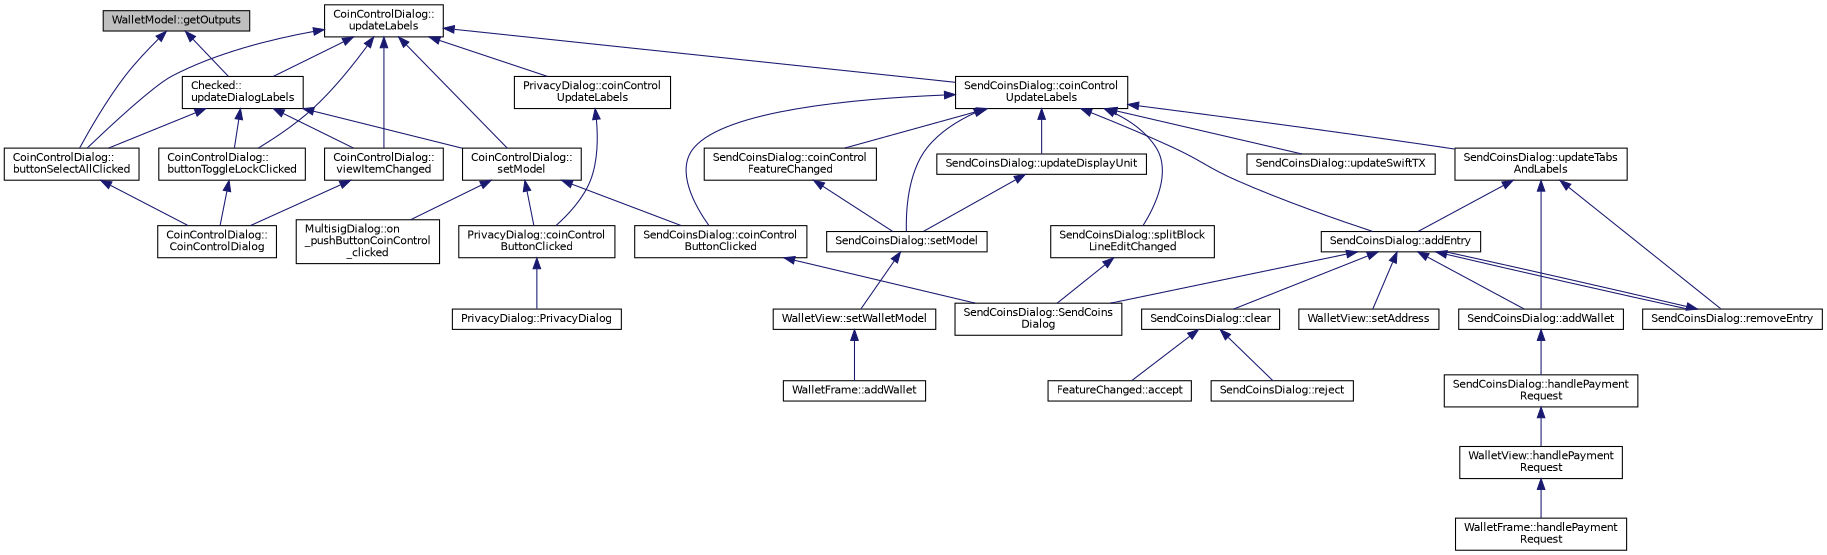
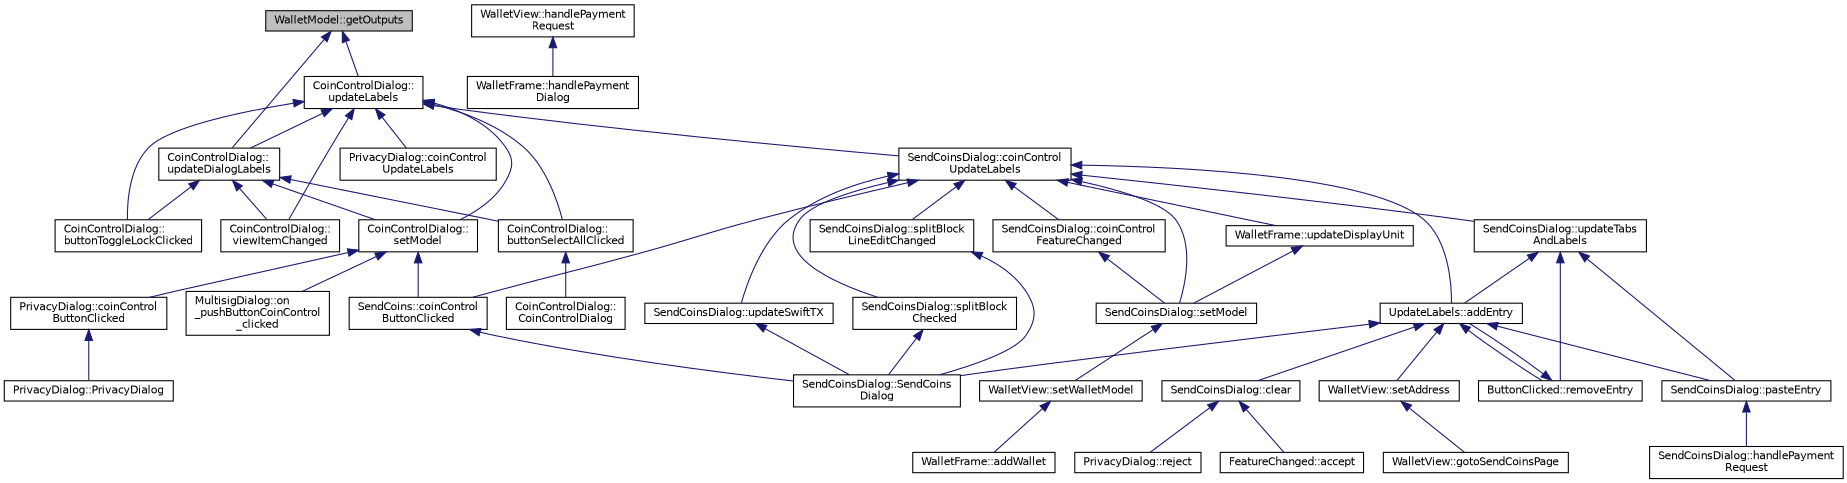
(115, 90) -> (352, 59)
(243, 93) -> (219, 164)
(1042, 164) -> (1320, 236)
(591, 178) -> none
(295, 205) -> none
(224, 208) -> none
(721, 242) -> (418, 313)
(1401, 242) -> (1451, 313)
none -> (935, 313)
(1541, 319) -> (1746, 391)
(1732, 319) -> (1560, 391)
none -> (807, 352)
(1282, 391) -> (1138, 463)
(1541, 432) -> none
none -> (1476, 463)
(1541, 534) -> (553, 93)
